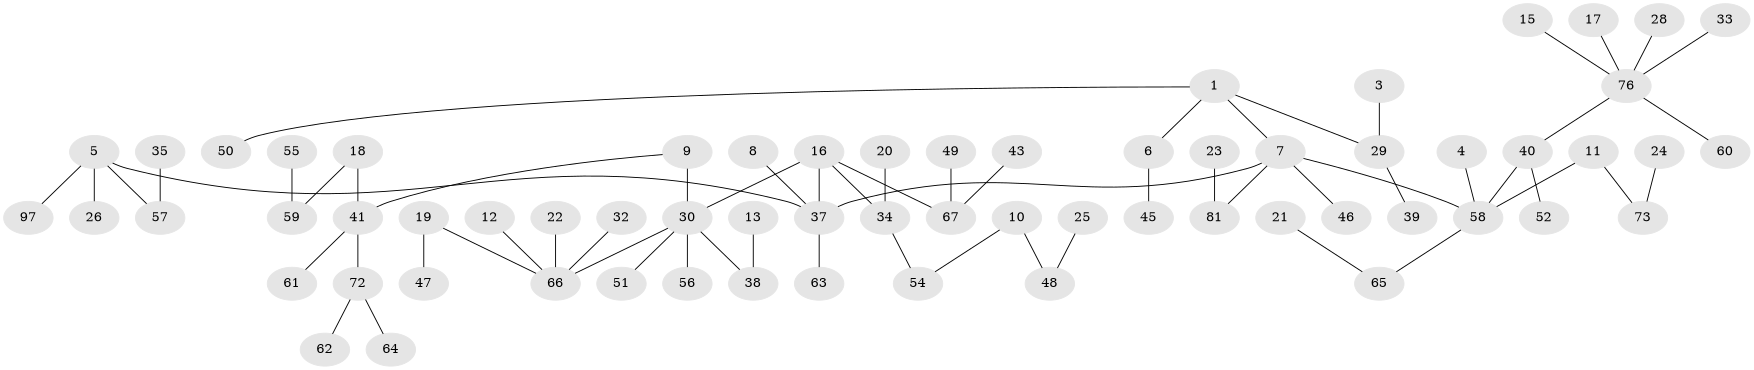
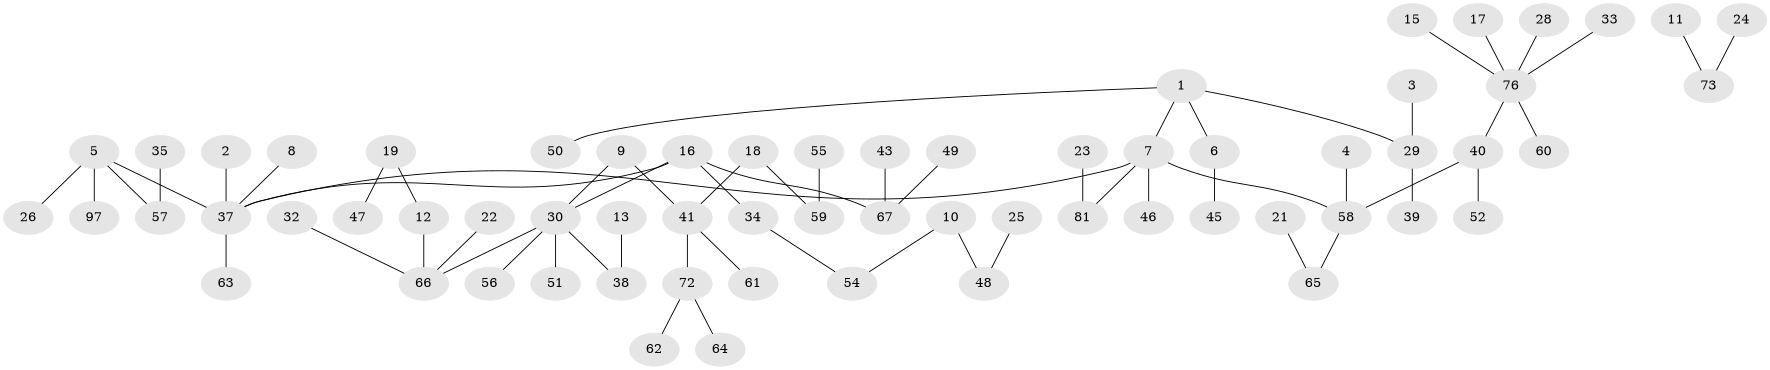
none -> (226, 152)
(885, 152) -> none
(1542, 182) -> none
(490, 251) -> (410, 189)
